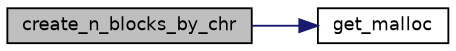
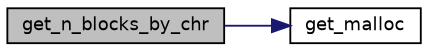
(130, 26) -> (116, 26)
